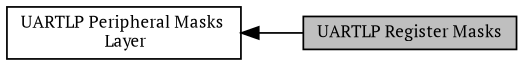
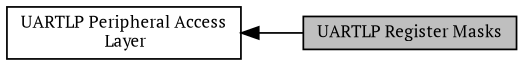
(124, 33) -> (124, 33)
